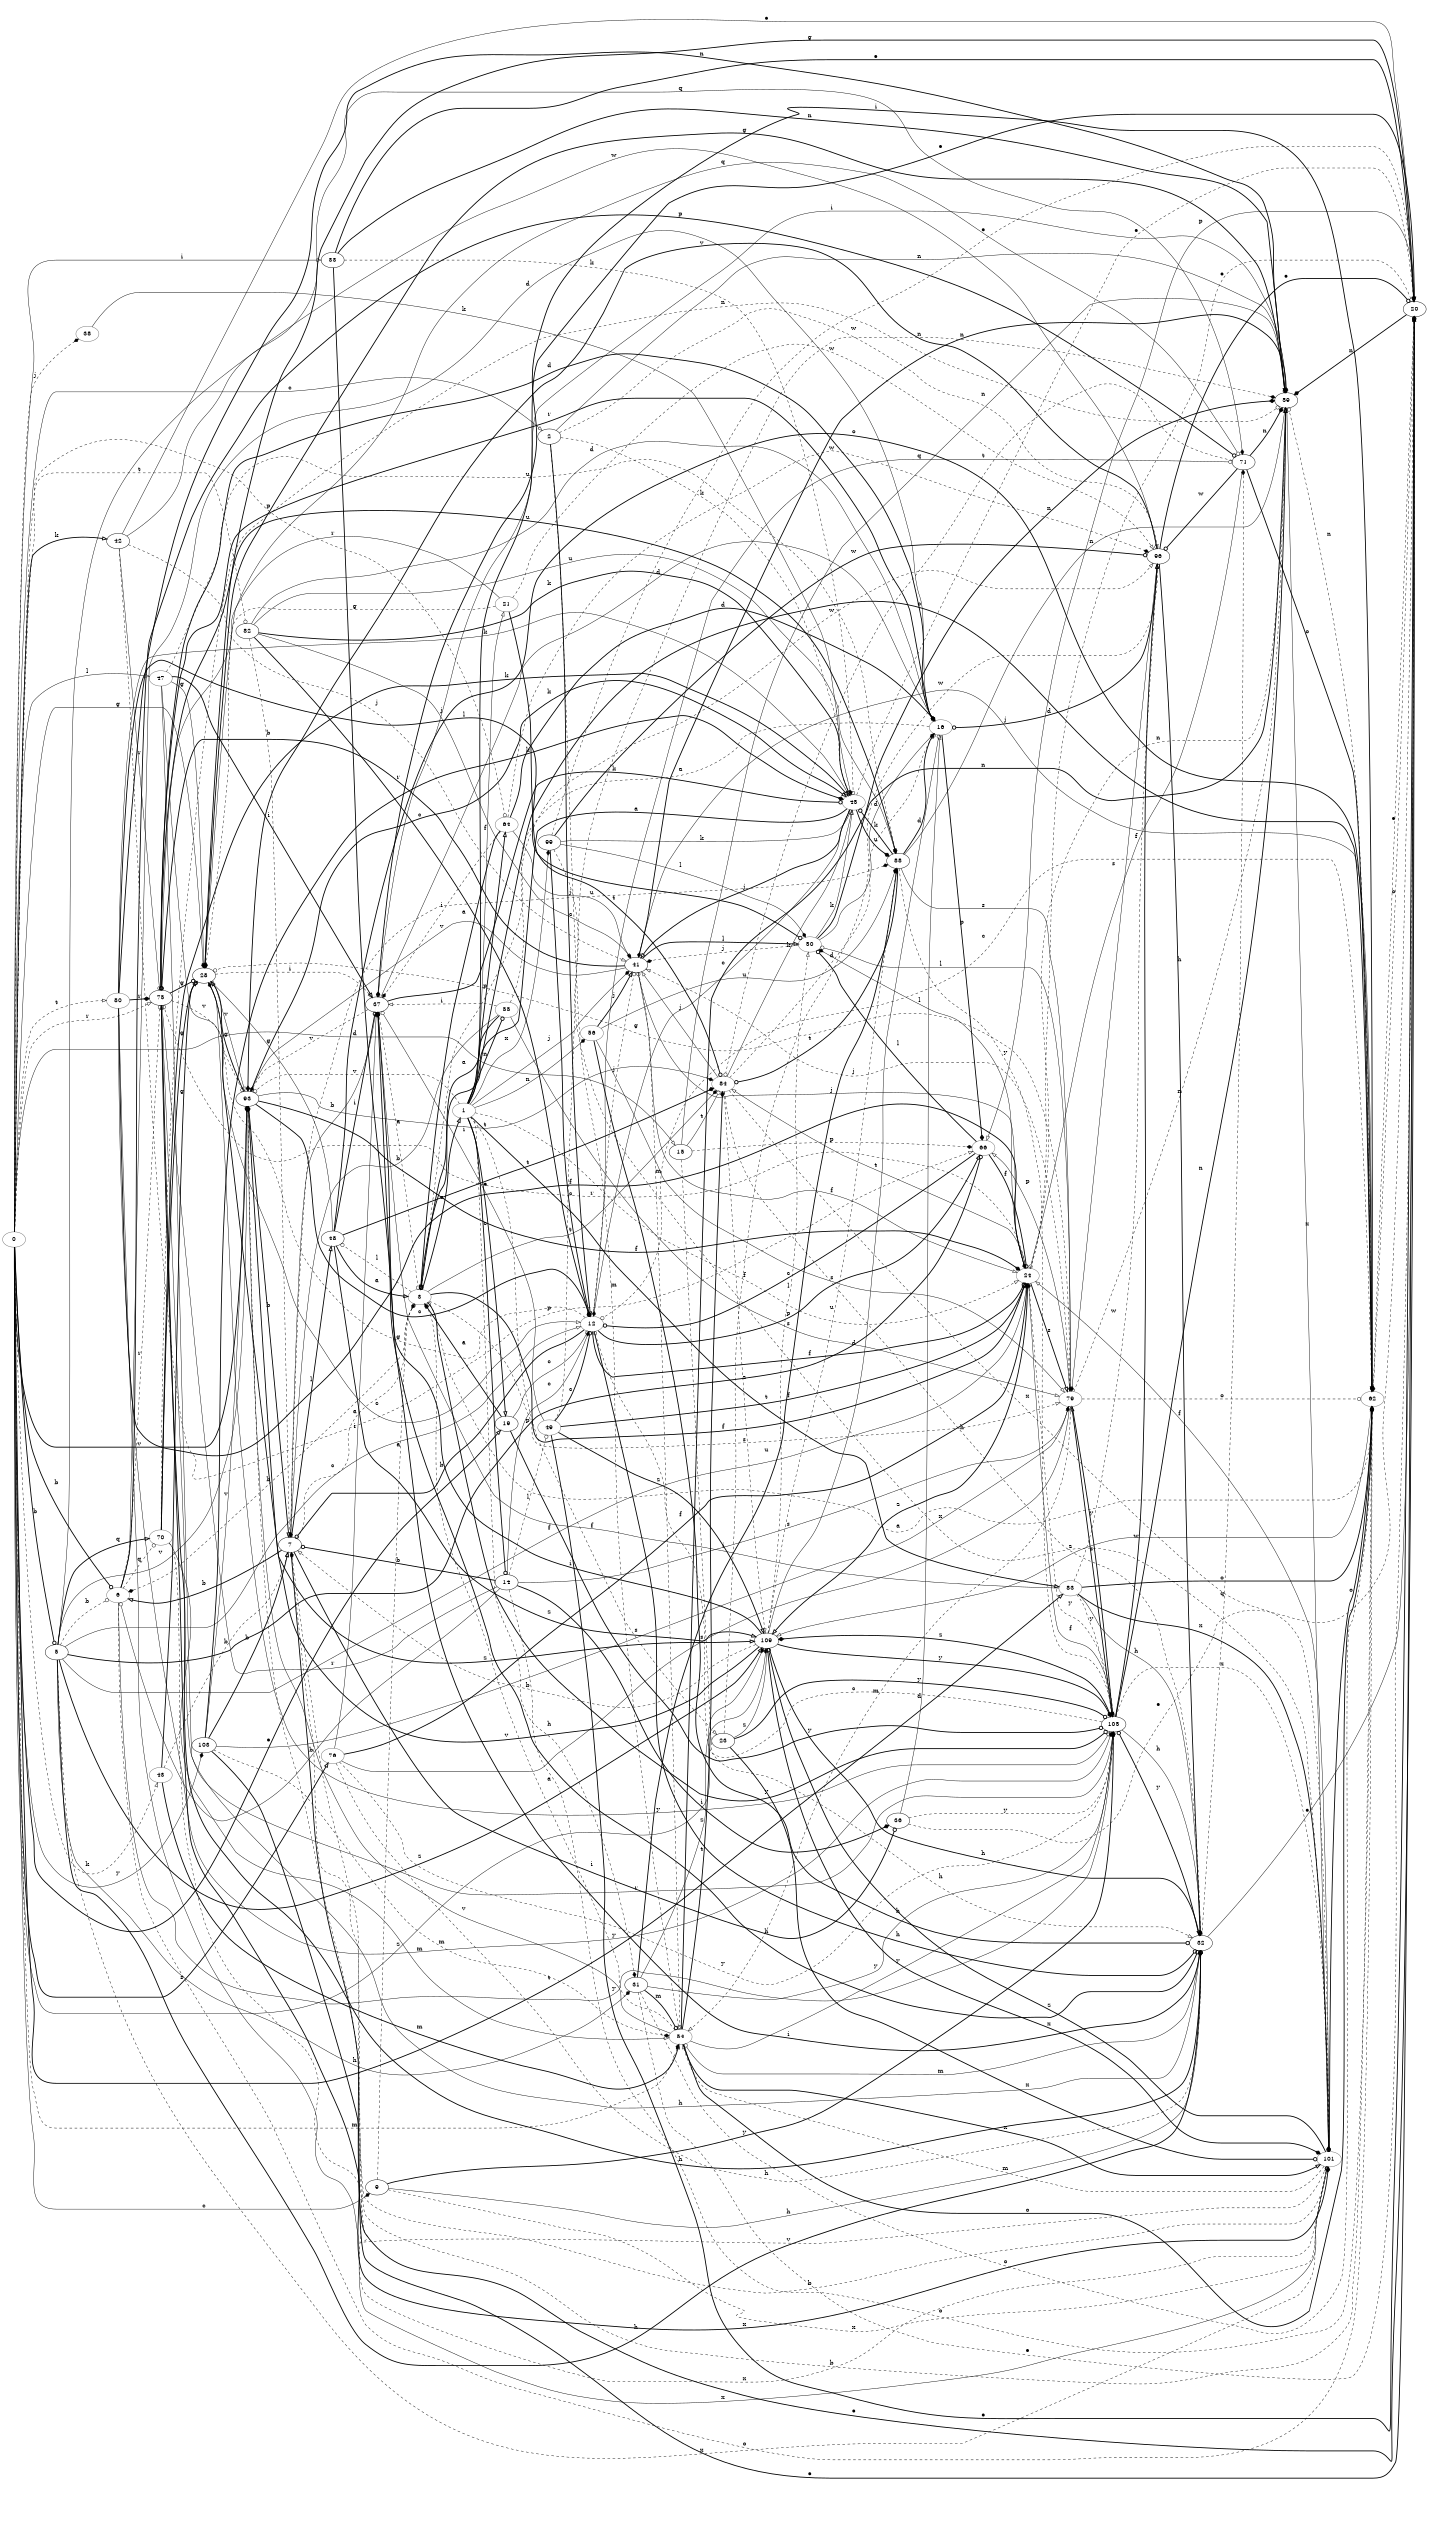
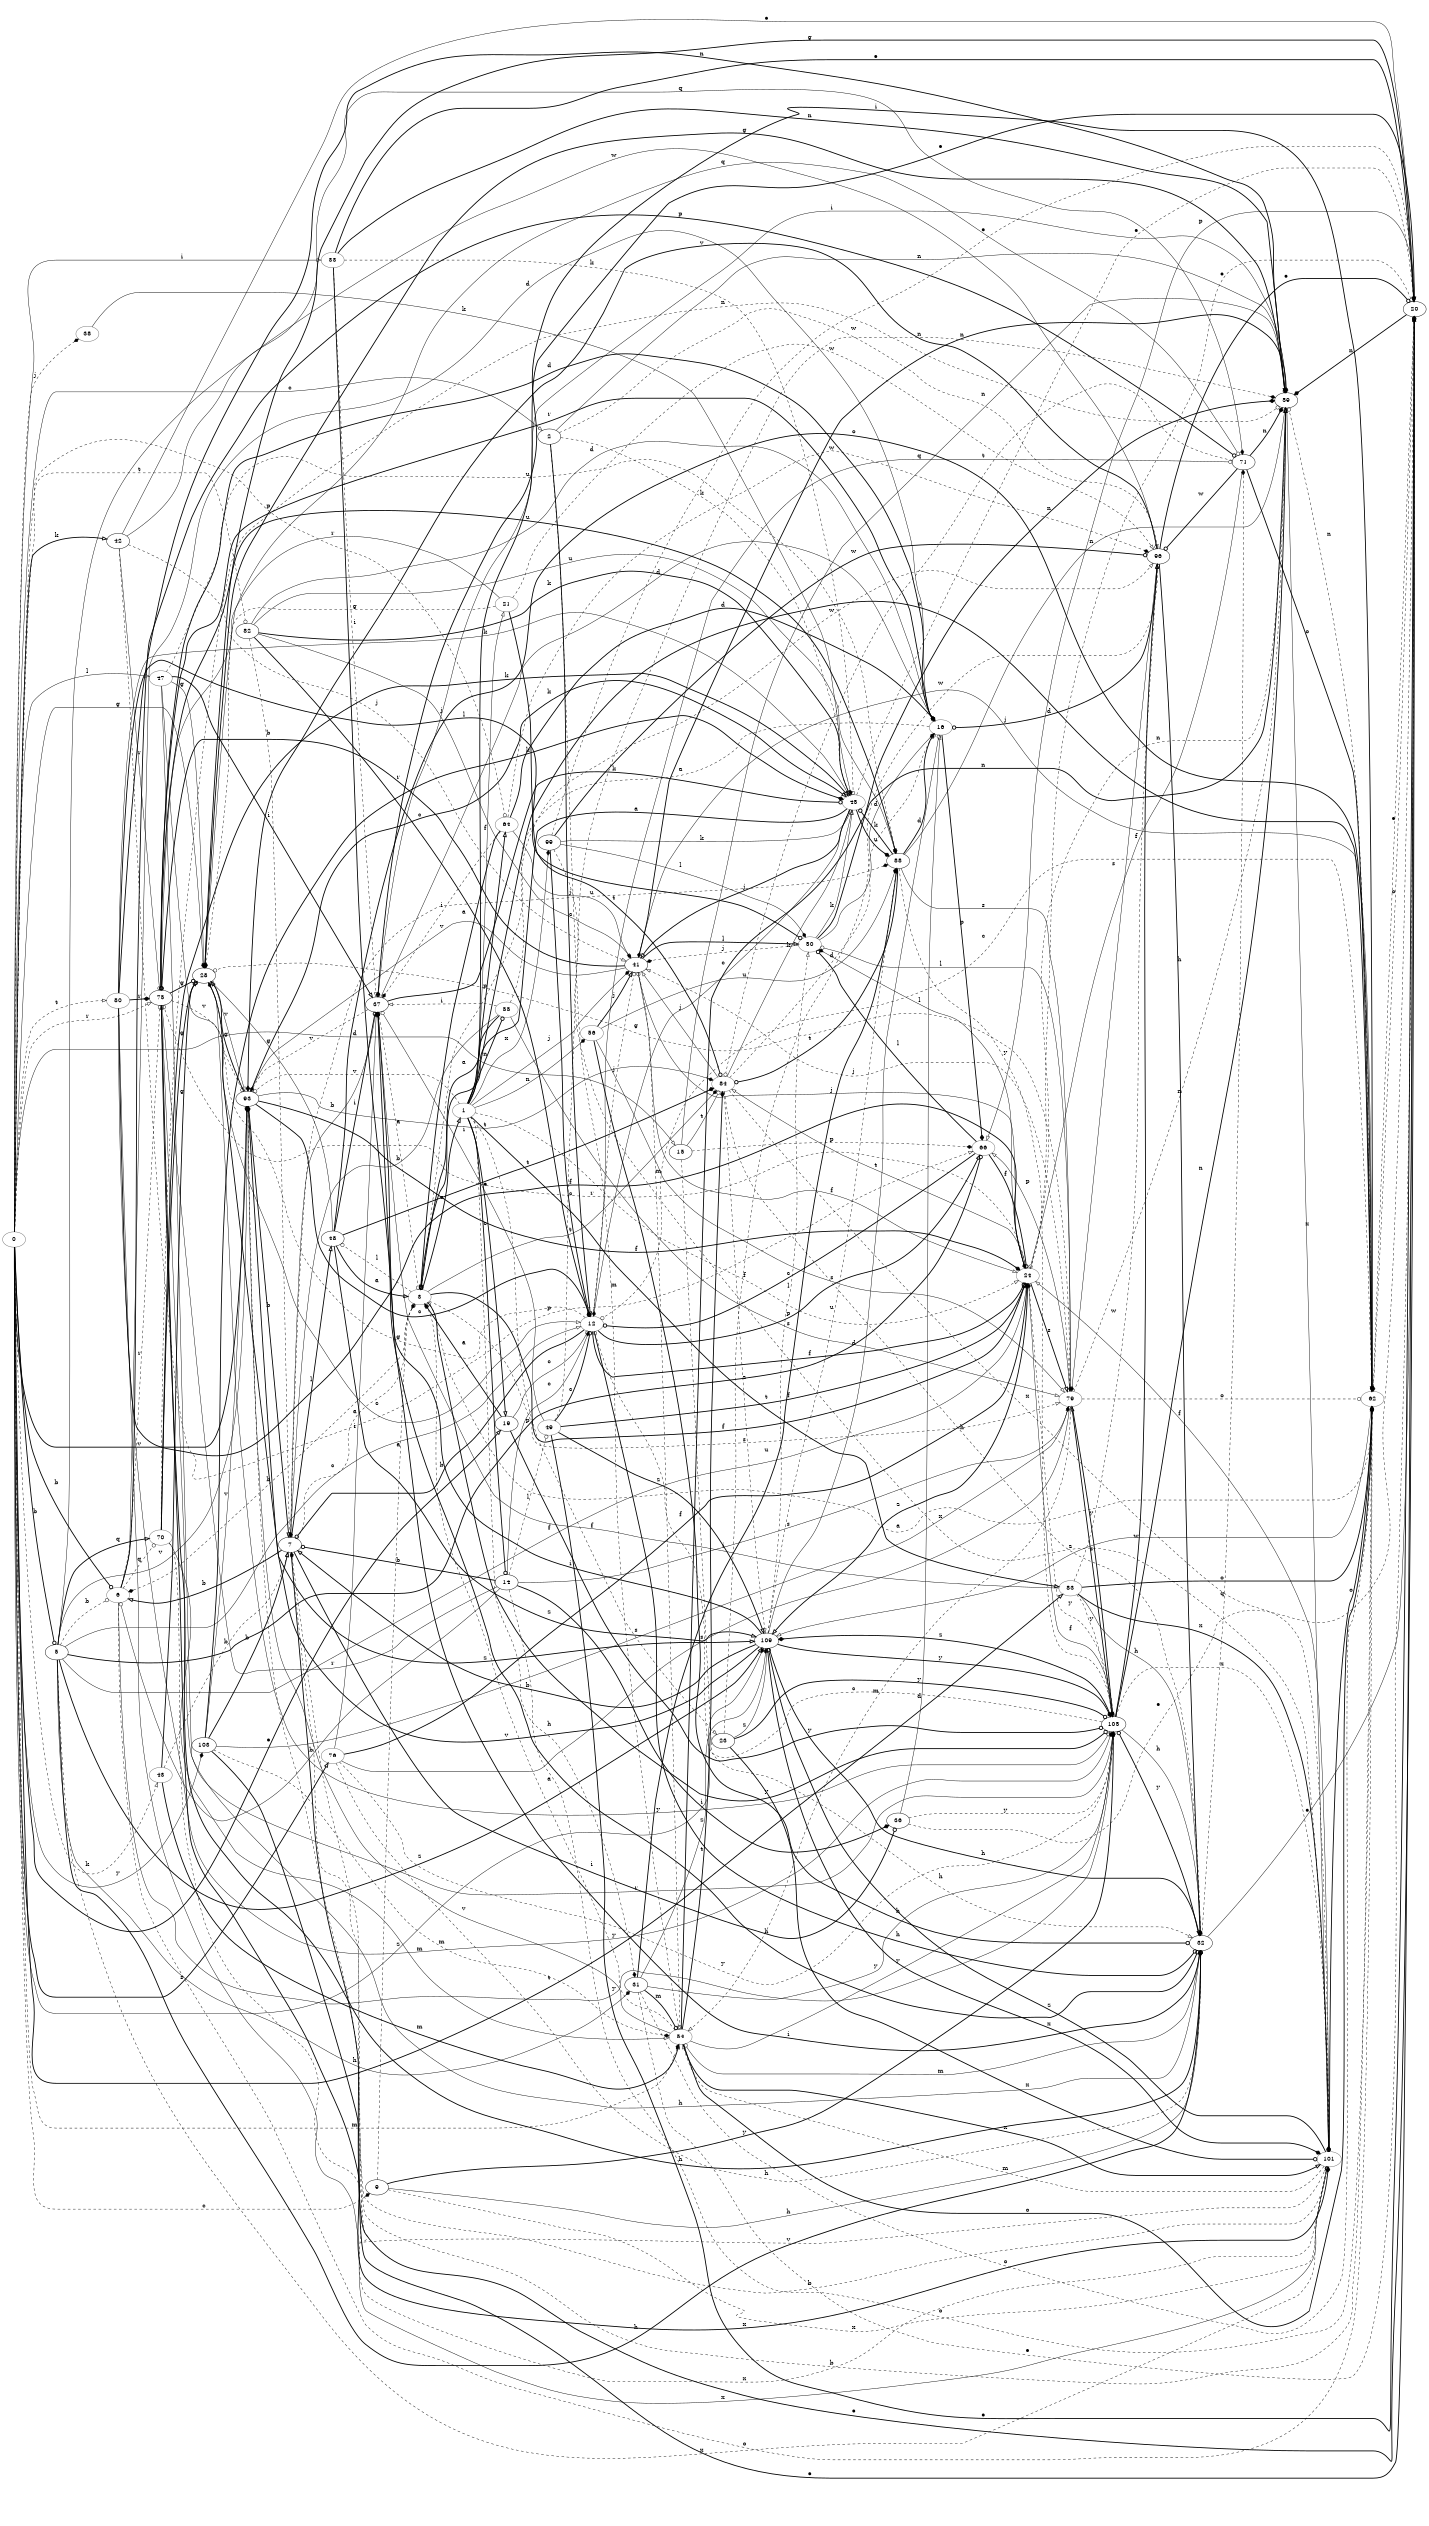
(333, 260) -> (333, 260)
(296, 972) -> (352, 630)
(543, 1692) -> (543, 1692)
(29, 2084) -> (29, 2084)
